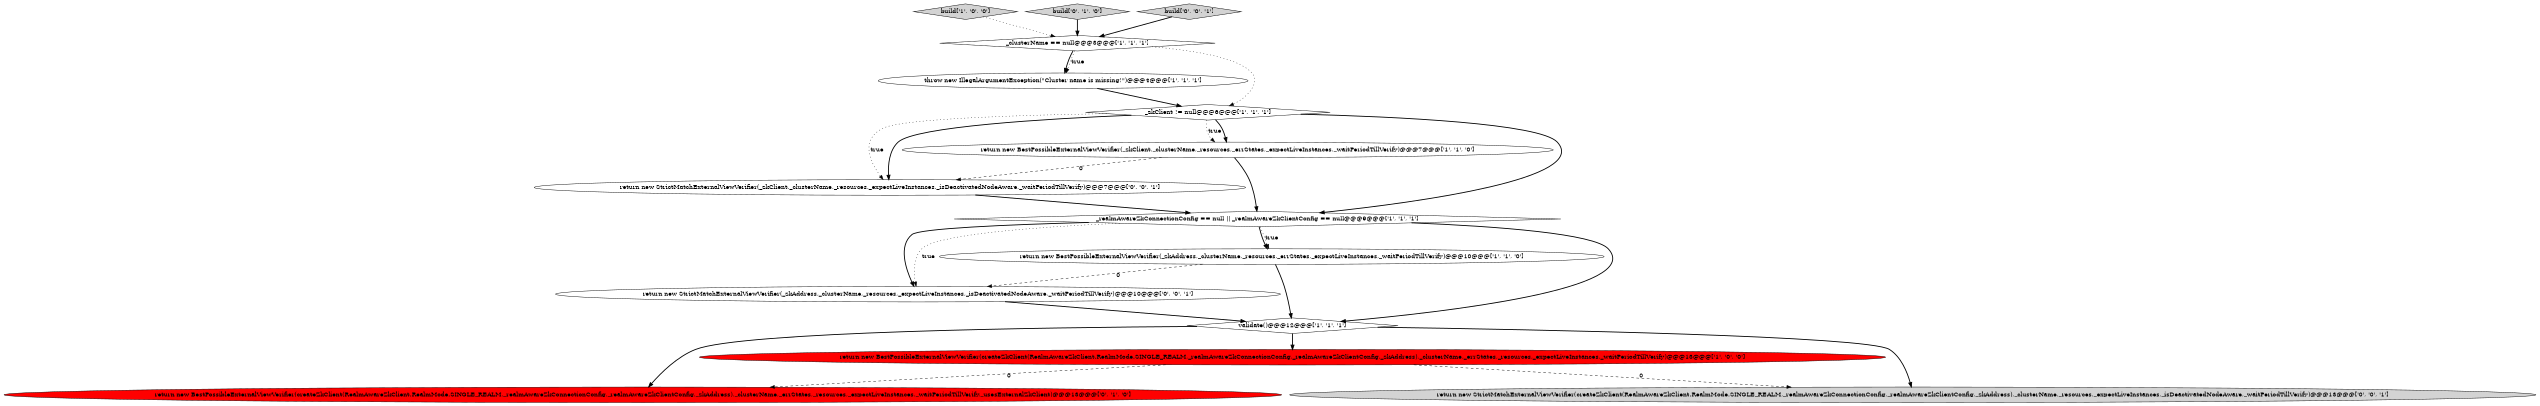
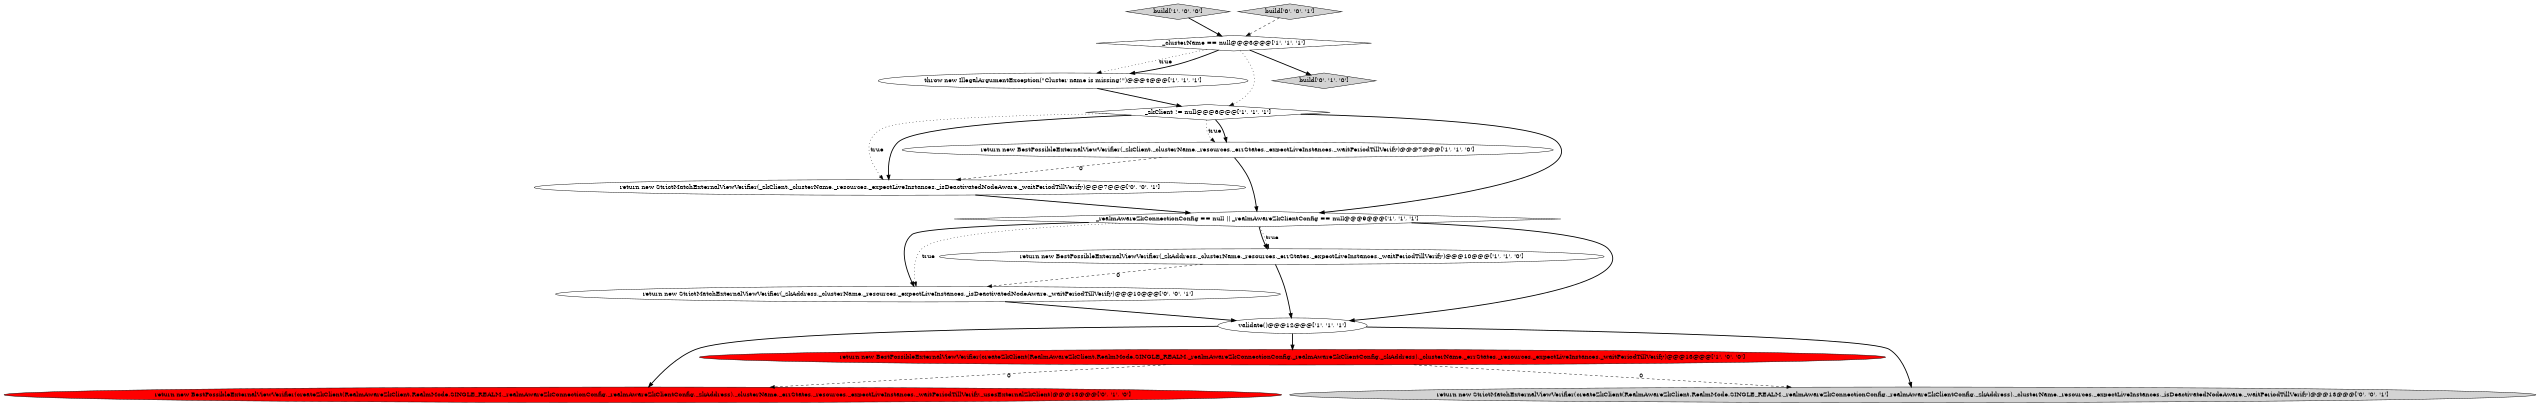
(1077, 25) -> (1278, 62)
(1017, 26) -> (1203, 26)
(1138, 26) -> (1265, 26)
(1293, 326) -> (1293, 326)
